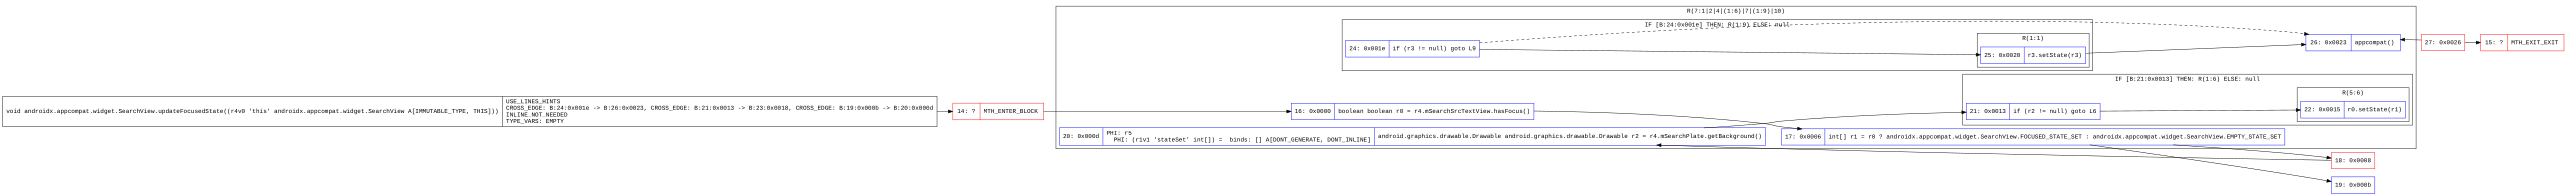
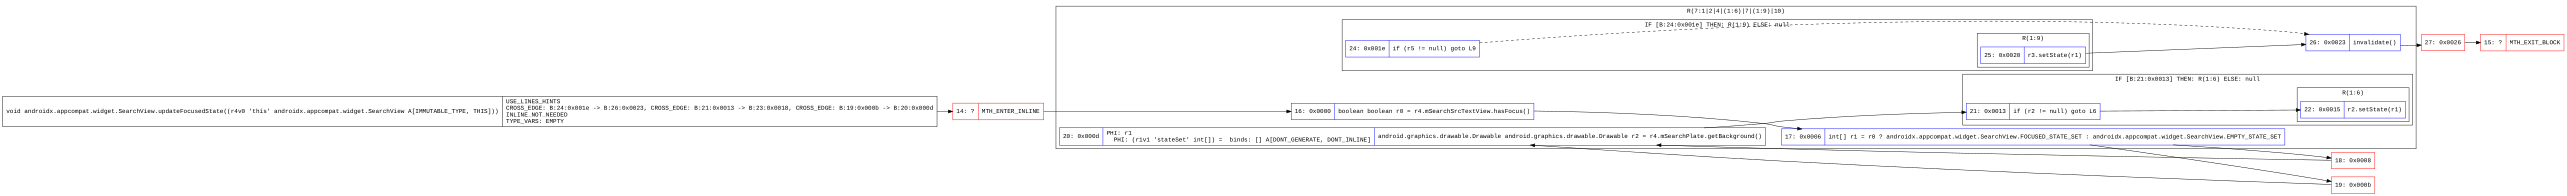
(2033, 38) -> (2033, 38)
(2413, 40) -> (2409, 45)
(2375, 42) -> (2375, 42)
(2535, 42) -> (2535, 42)
(1434, 48) -> (1434, 48)
(1728, 52) -> none
(2055, 55) -> (2055, 55)
(2353, 93) -> (2353, 93)
(2375, 110) -> (2375, 110)
(1011, 111) -> (1011, 111)
(1121, 133) -> (1121, 133)
none -> (1933, 169)
(2353, 185) -> (2353, 185)
